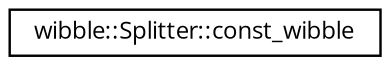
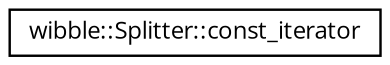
(195, 33) -> (195, 33)
